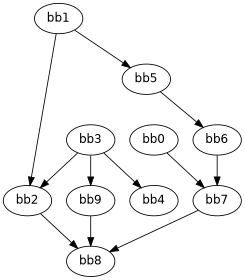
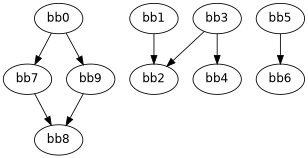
(99, 47) -> none
(91, 166) -> (73, 45)
(217, 166) -> none
(56, 228) -> none
